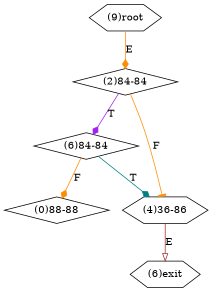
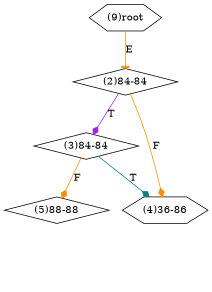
(125, 48) -> (125, 48)
(148, 143) -> (148, 143)
(86, 146) -> (86, 146)
(57, 210) -> (57, 210)
(165, 274) -> none
